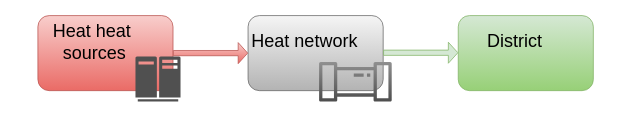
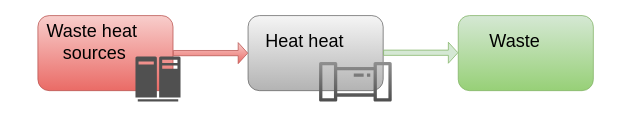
(95, 42) -> (95, 42)
(305, 42) -> (305, 42)
(515, 42) -> (515, 42)
